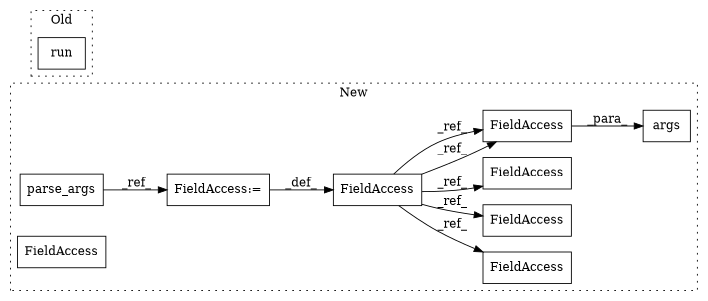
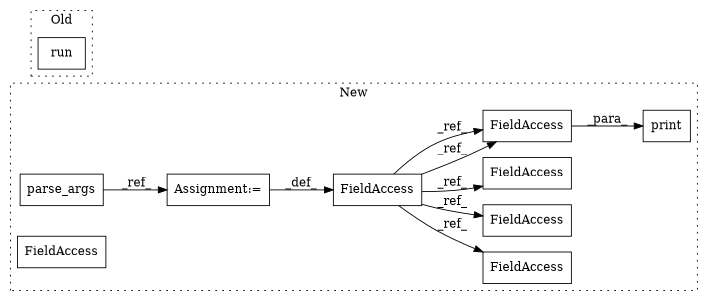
(667, 126) -> (667, 126)
(218, 190) -> (218, 190)
